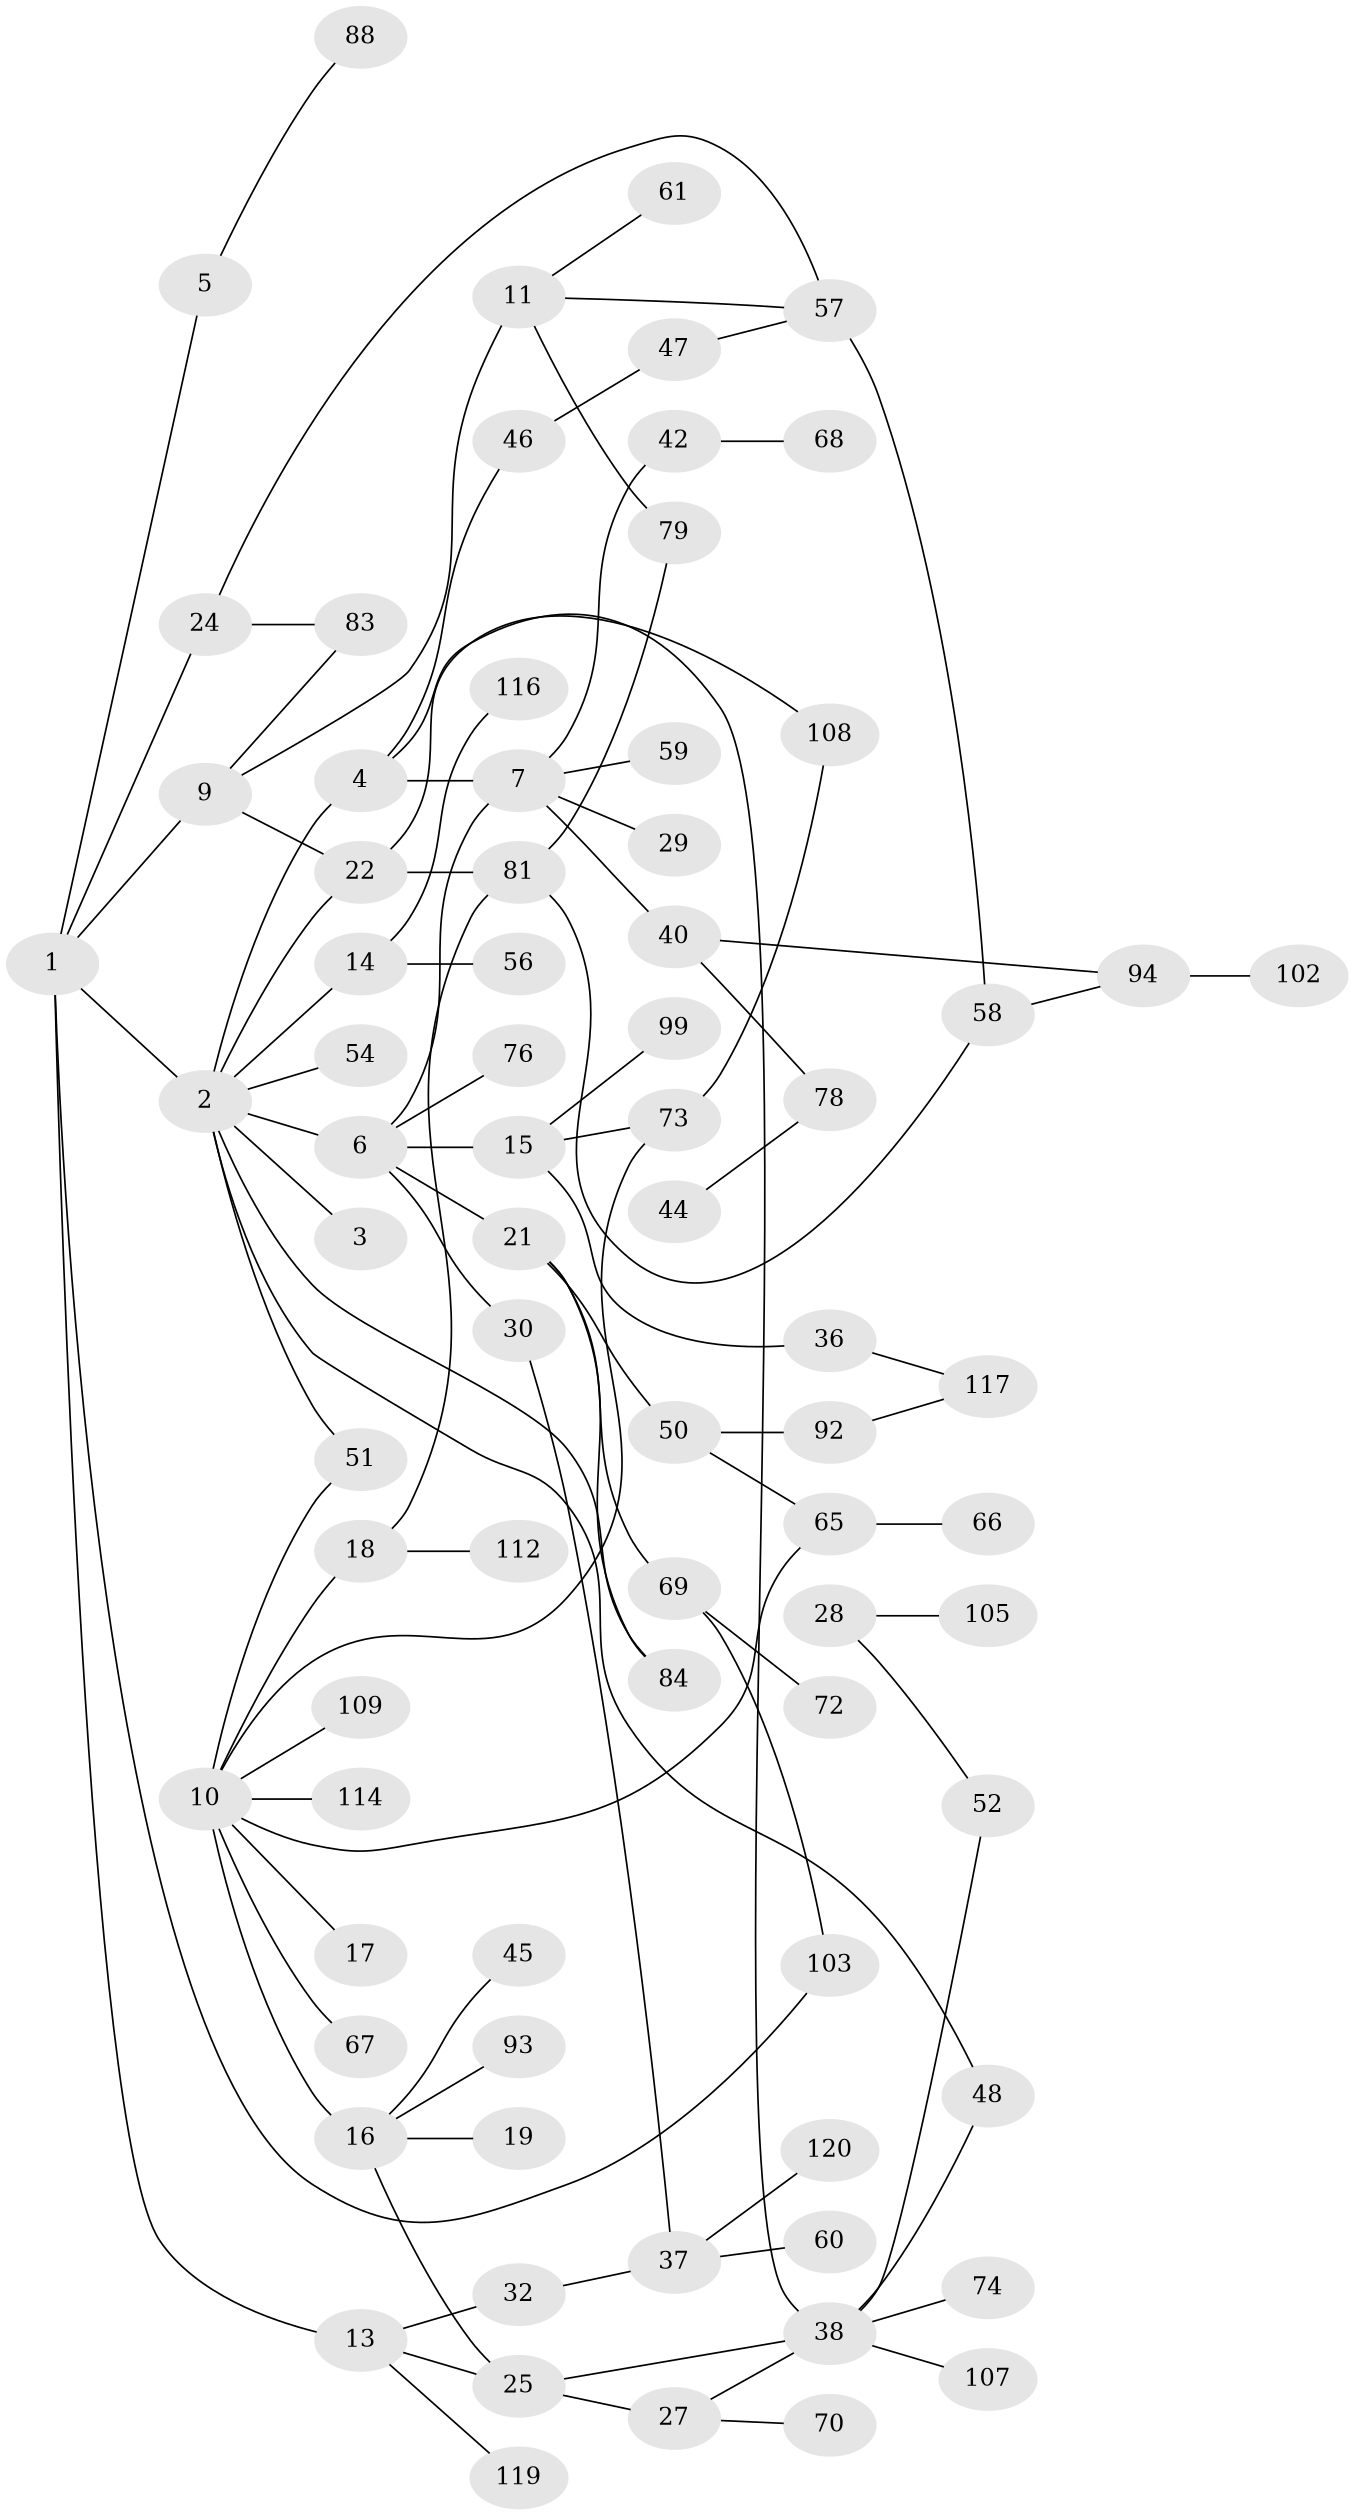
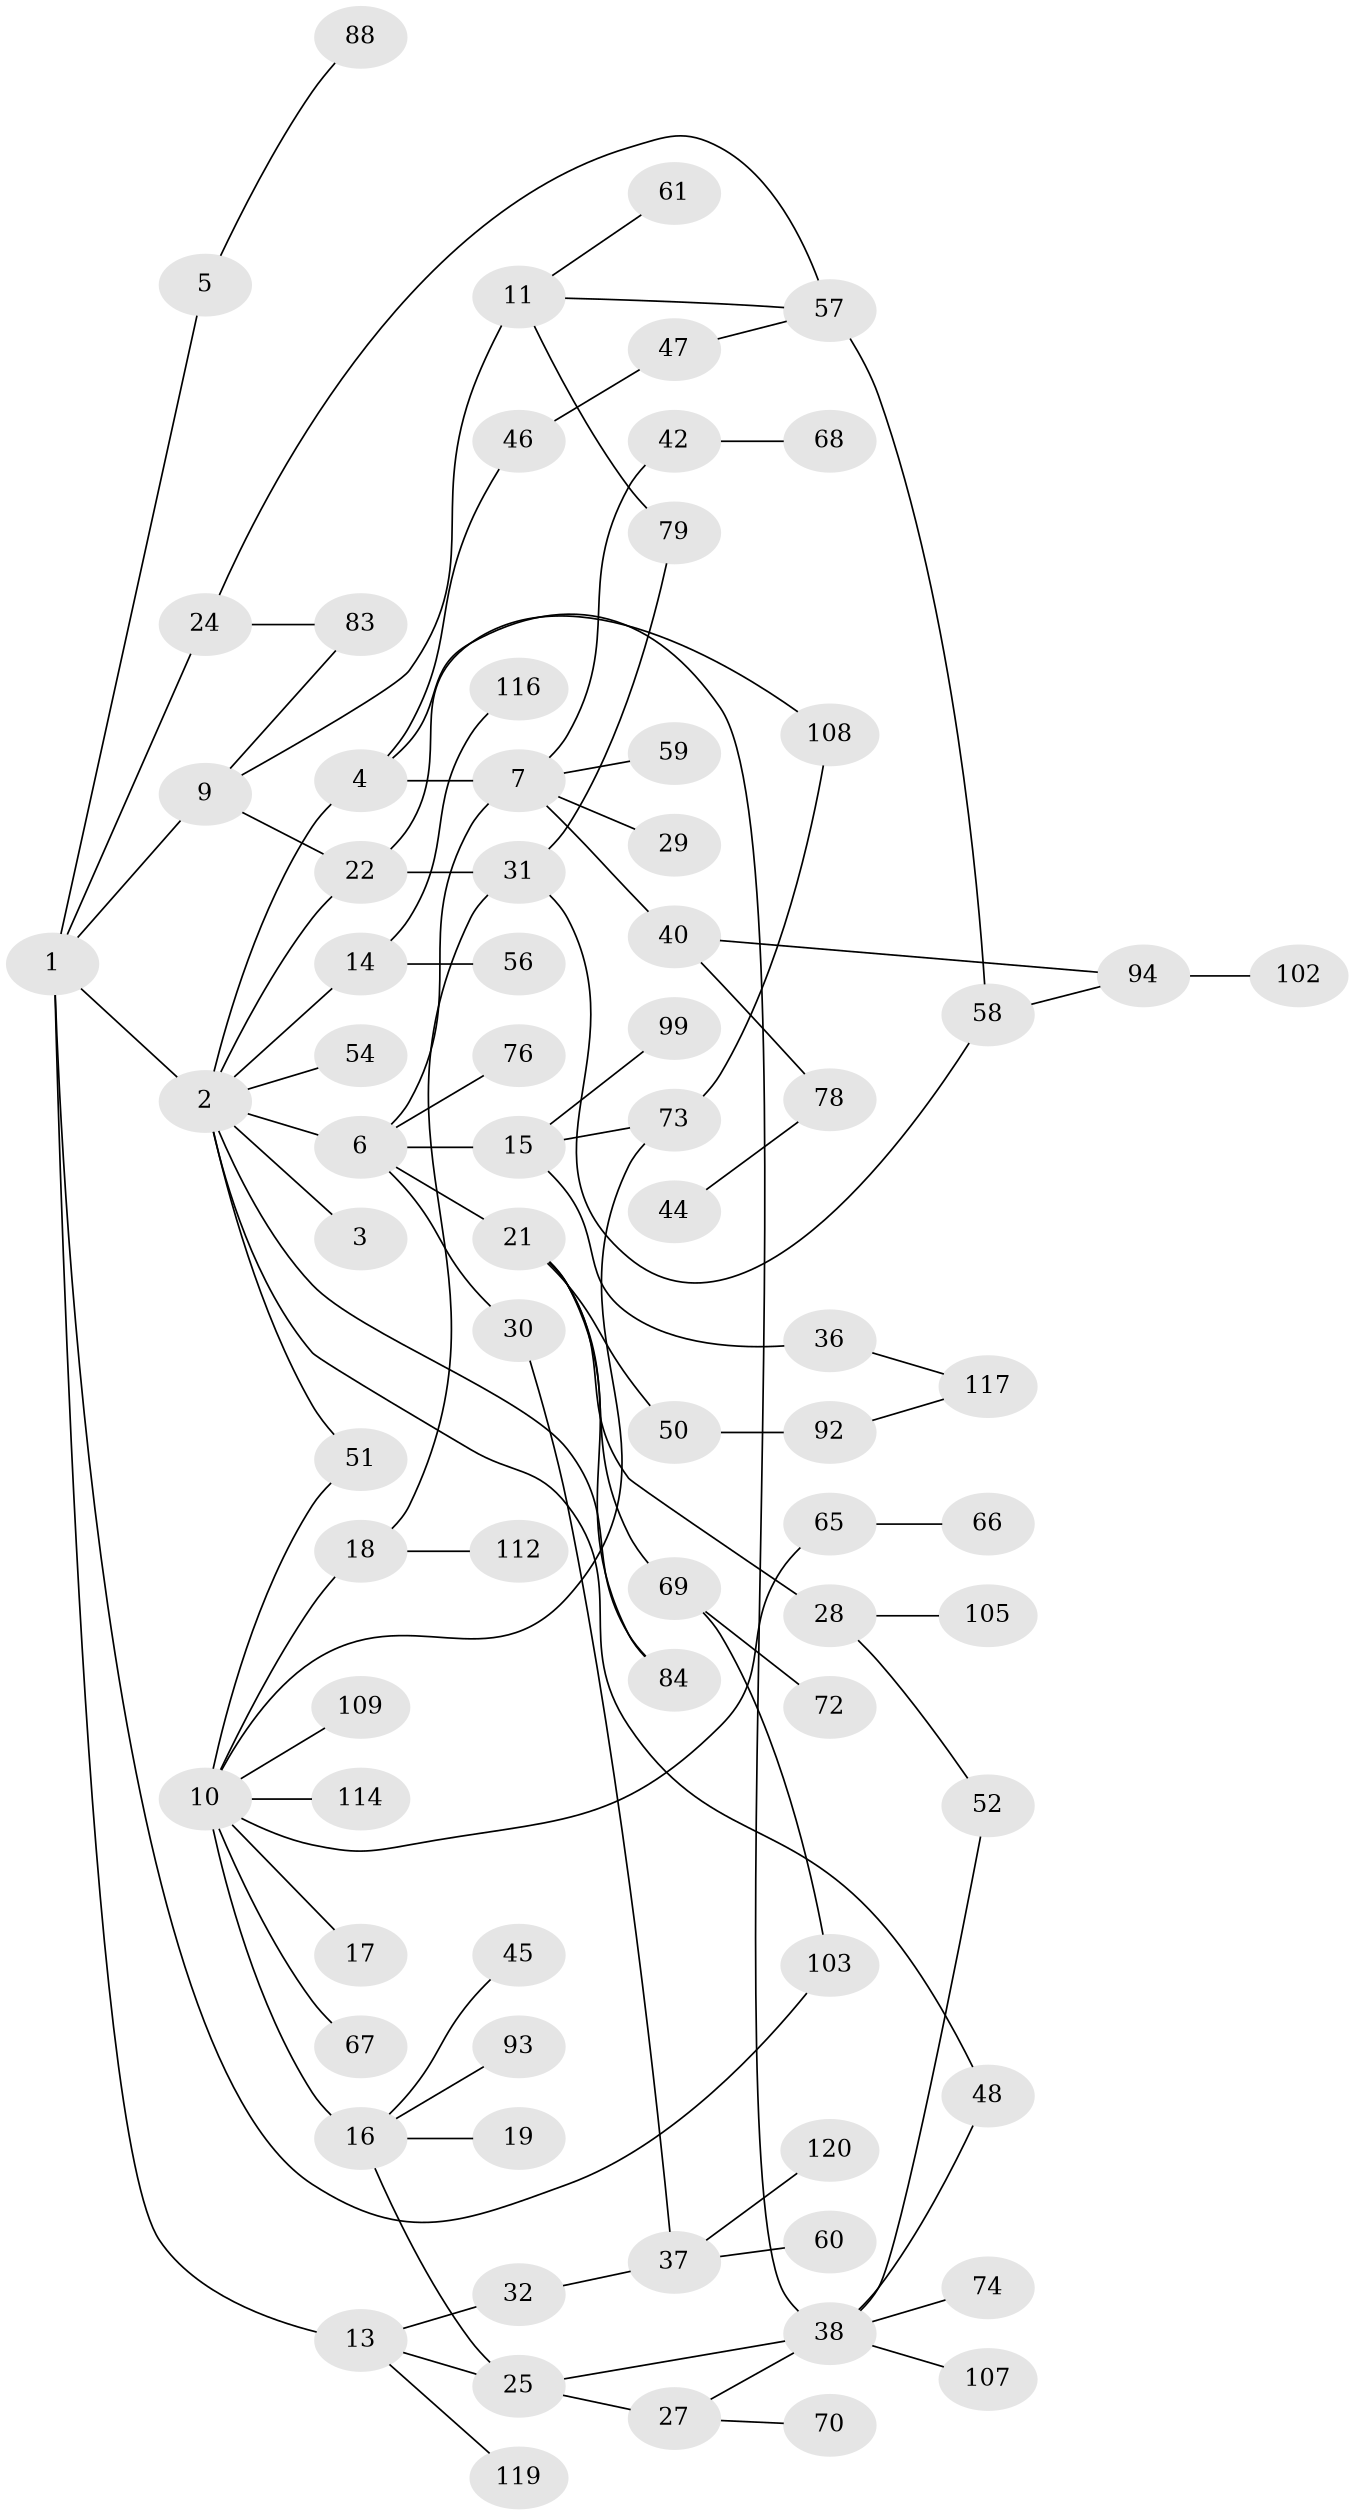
(519, 872) -> (519, 872)
(750, 1477) -> none
none -> (634, 1482)
